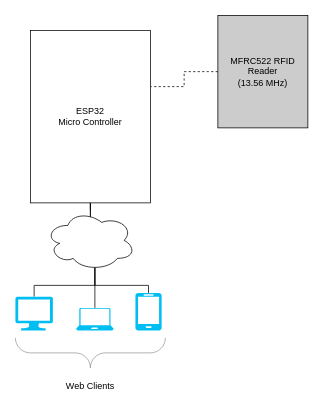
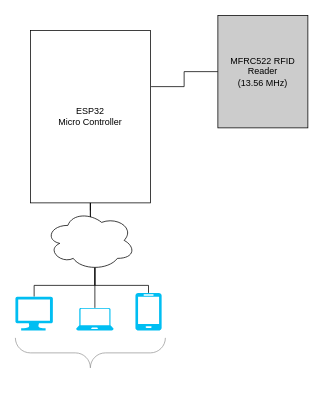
(184, 80) -> (184, 80)
(90, 387) -> none
